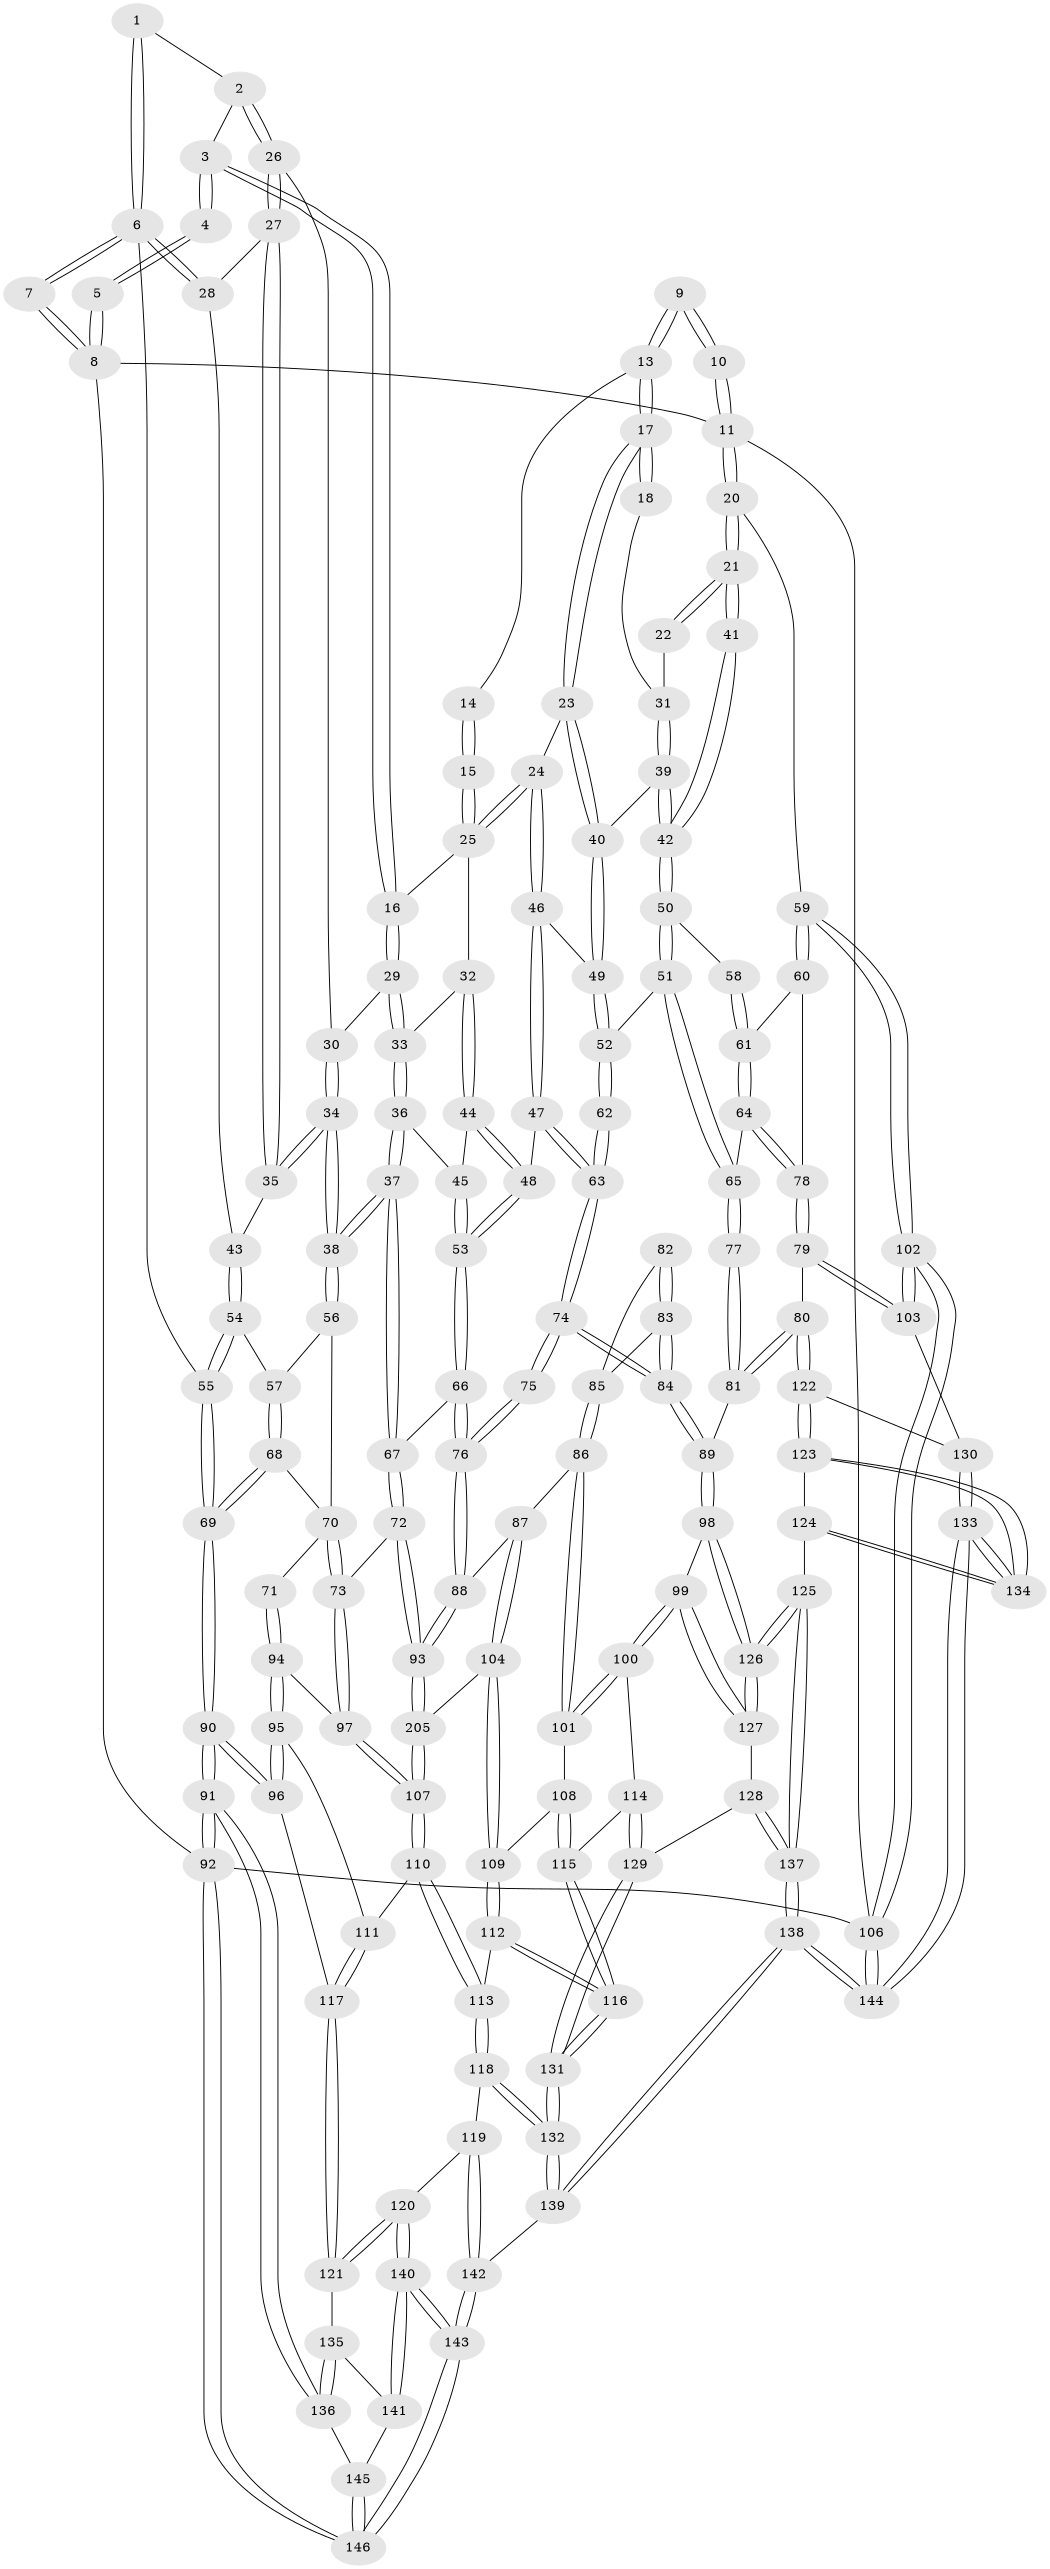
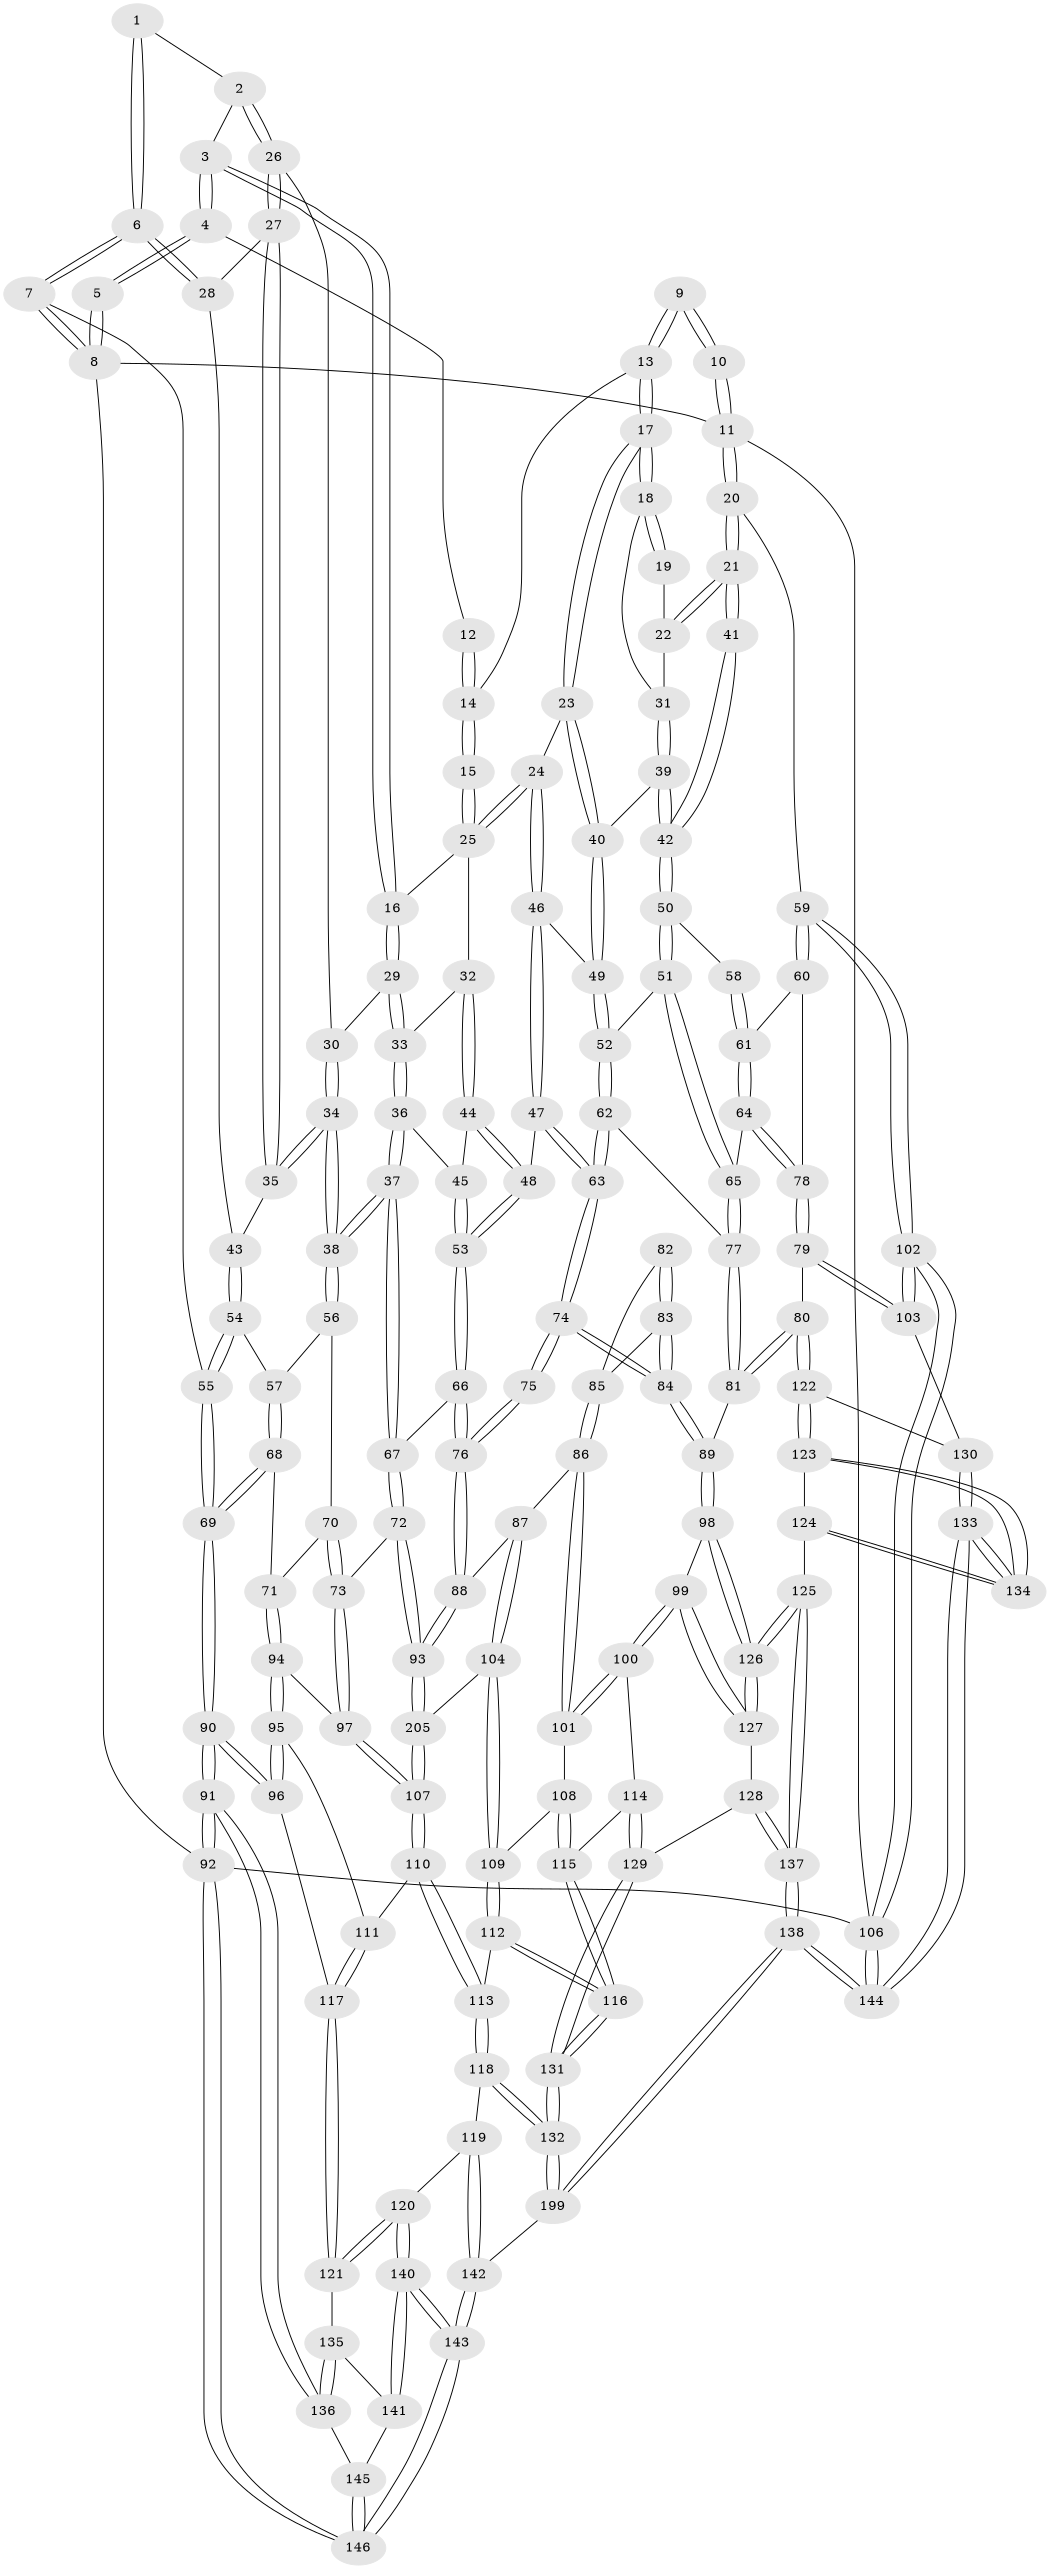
none -> (664, 567)
none -> (469, 636)
(147, 813) -> (183, 804)
none -> (670, 1182)
(303, 1489) -> (273, 1523)
(553, 2206) -> (553, 2206)
